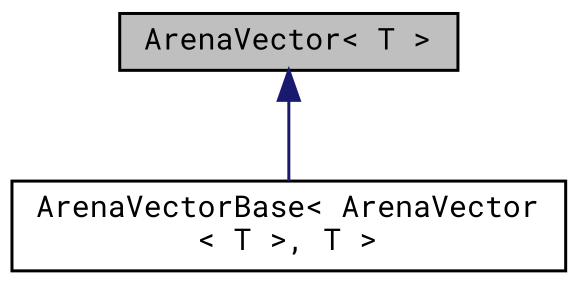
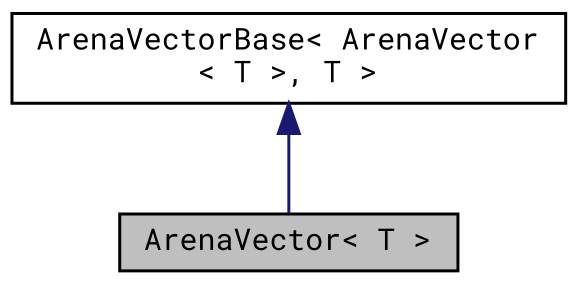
(289, 141) -> (289, 174)
